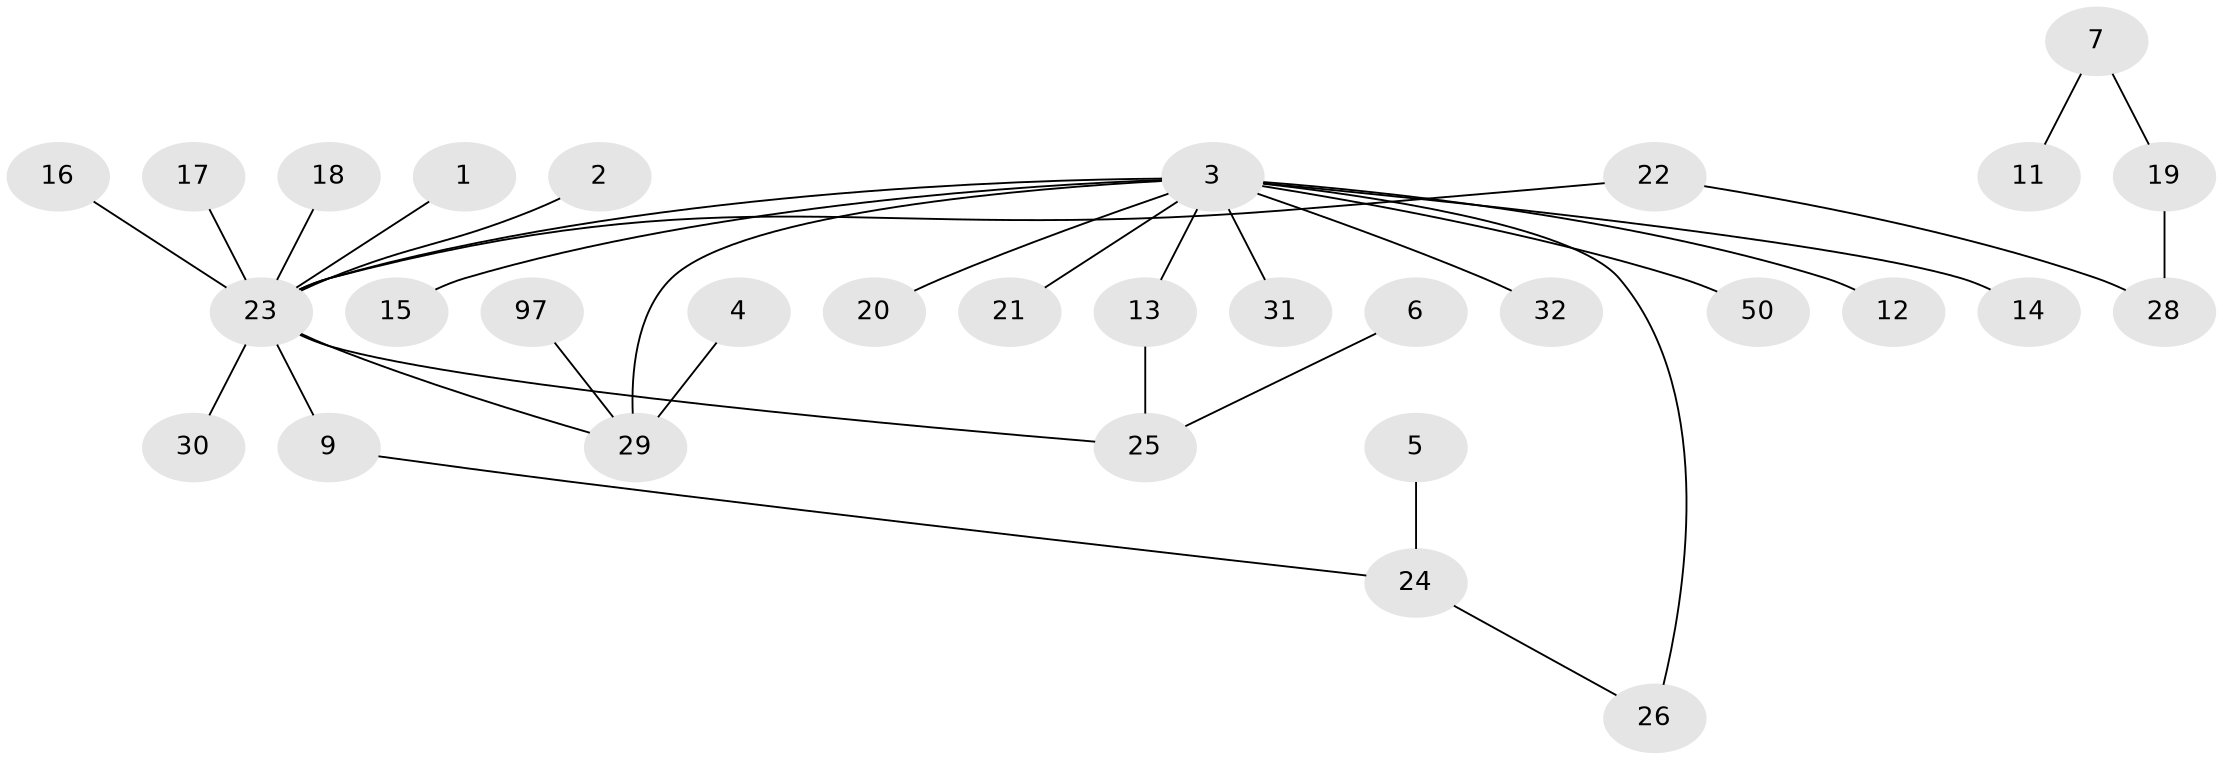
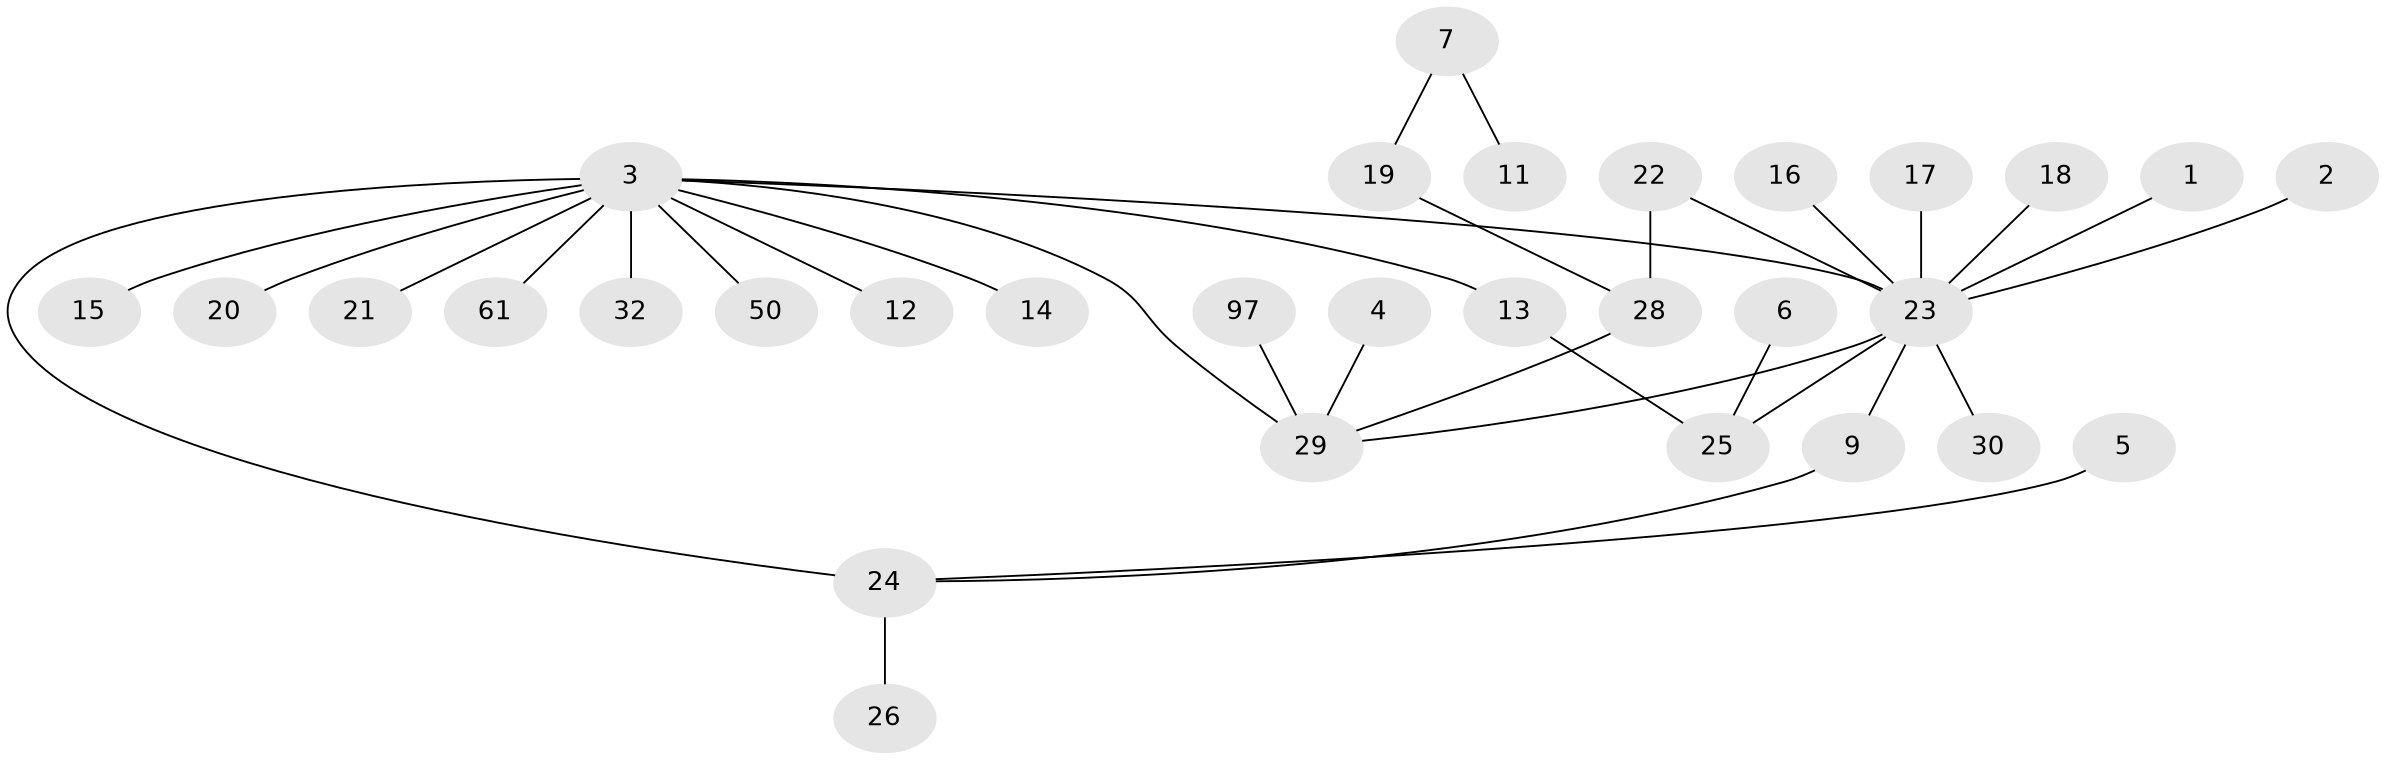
(1633, 299) -> (105, 405)
(1281, 312) -> (496, 312)
none -> (1484, 385)
